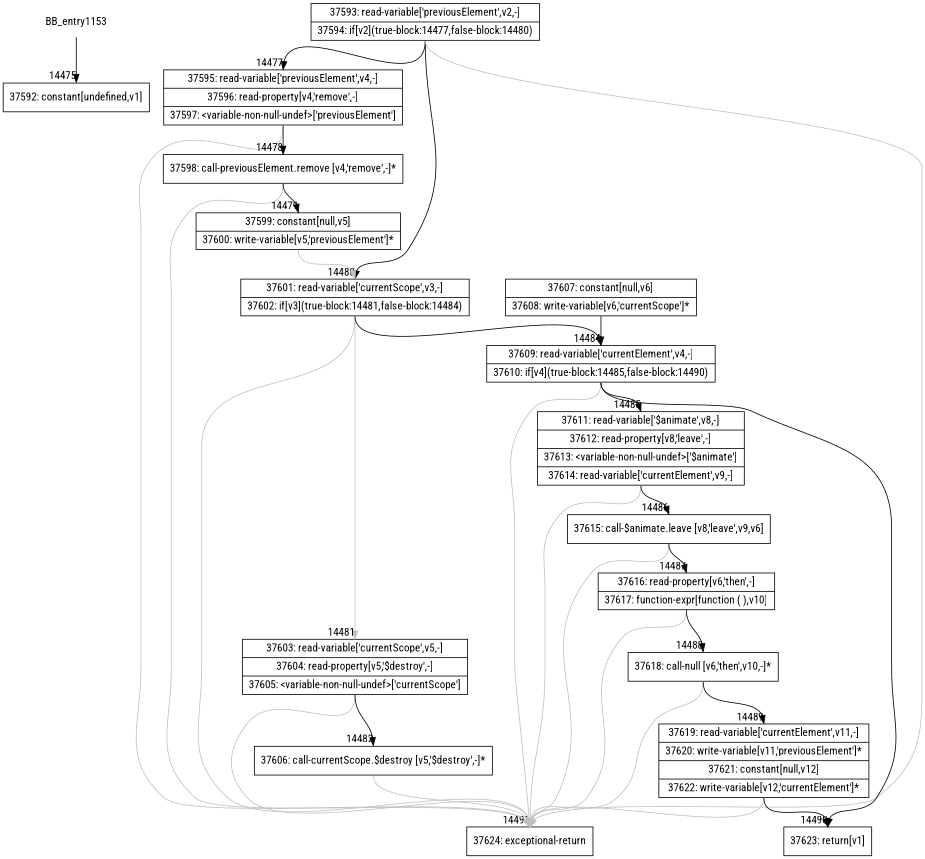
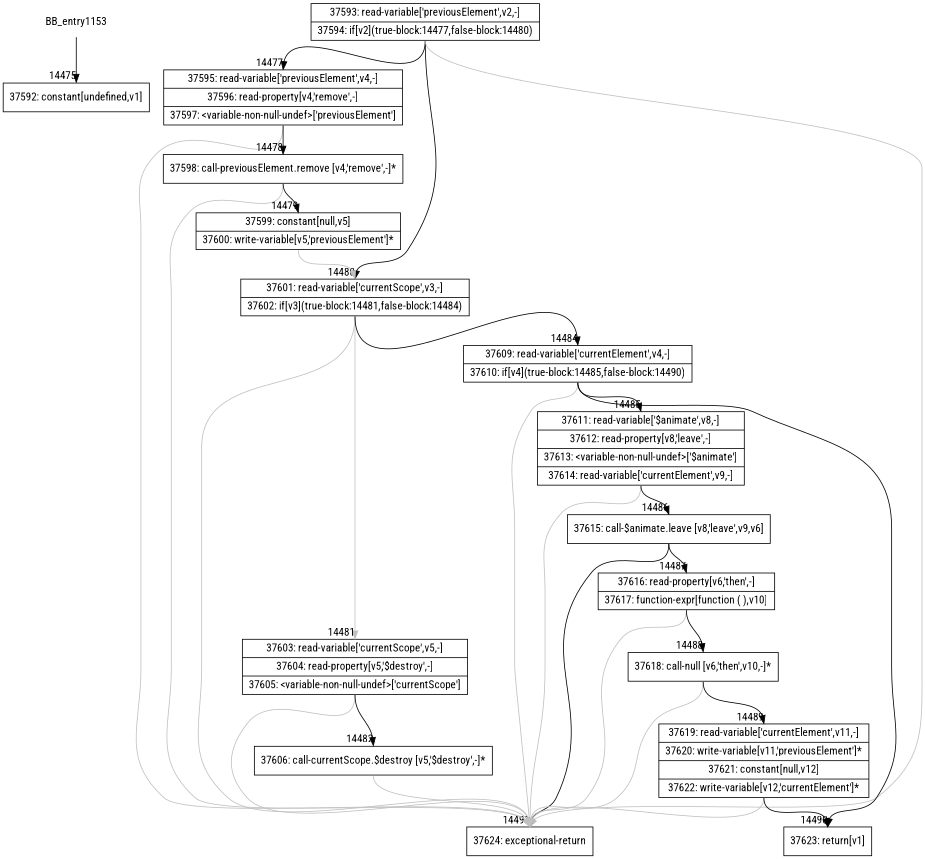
(601, 297) -> none
(564, 654) -> (564, 654)
